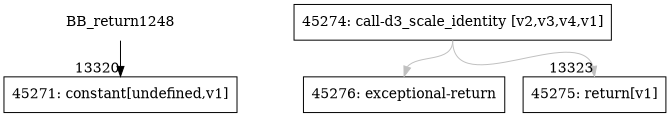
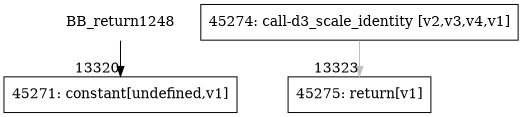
(404, 95) -> none
